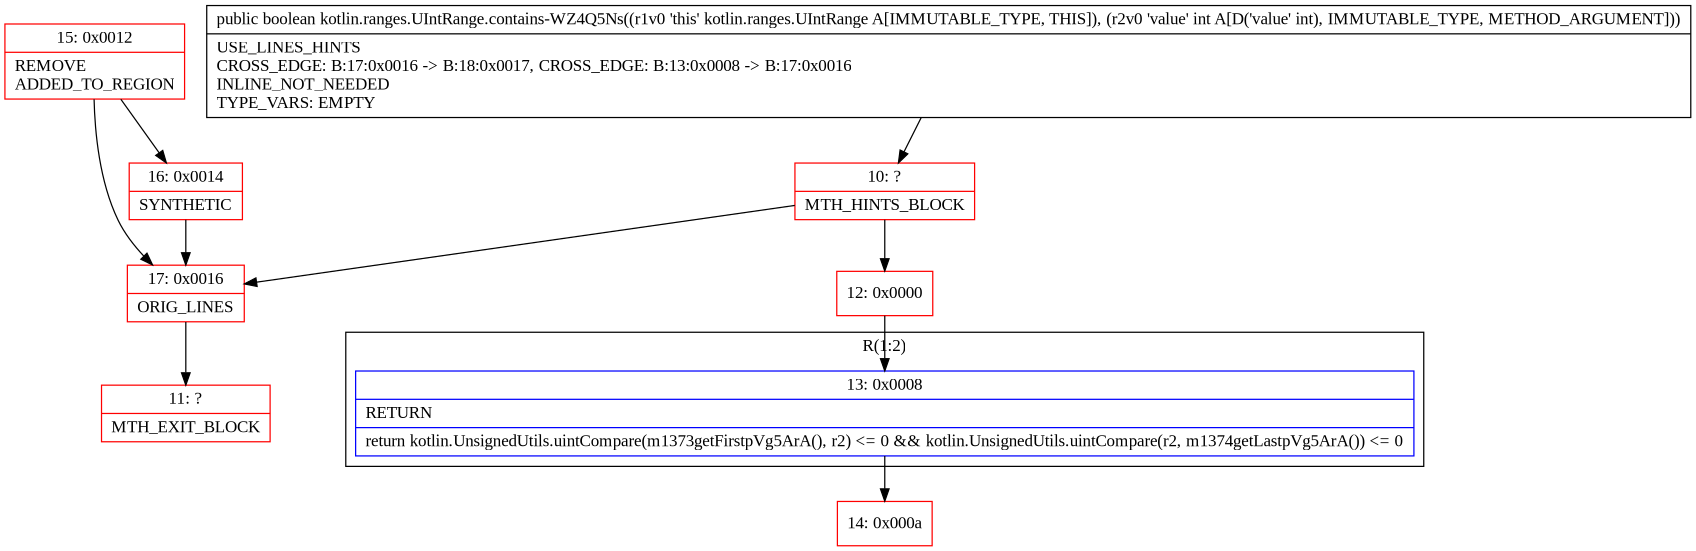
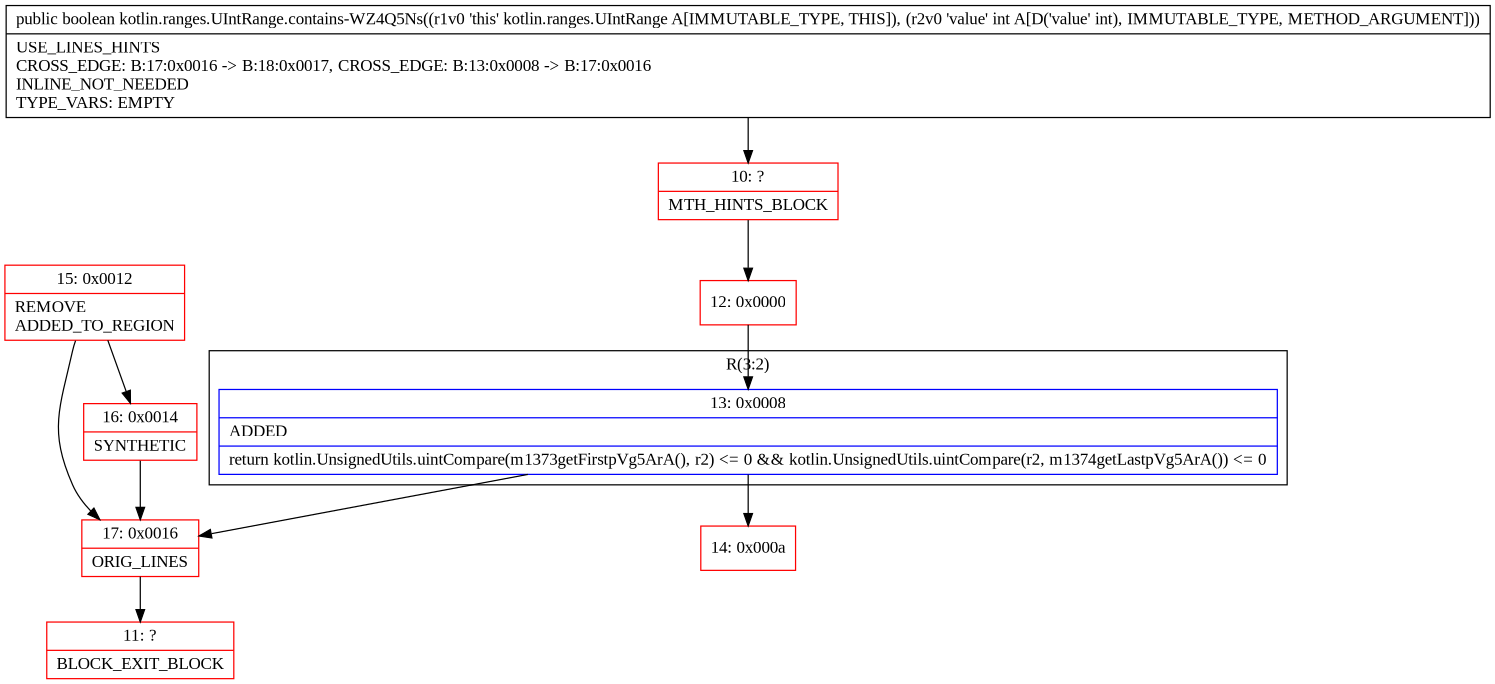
(526, 244) -> (370, 504)
(885, 346) -> (748, 365)
(399, 413) -> (258, 431)
(186, 427) -> (140, 664)
